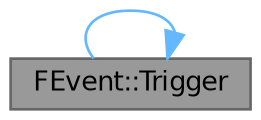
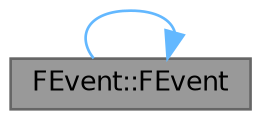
(131, 84) -> (131, 84)
